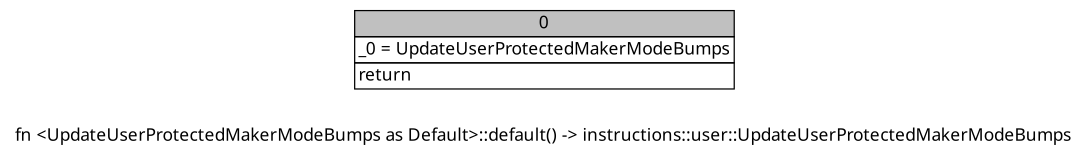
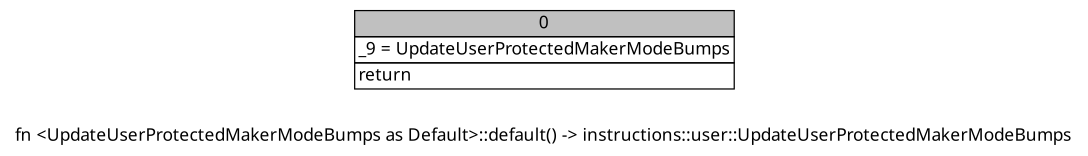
(544, 49) -> (544, 49)
